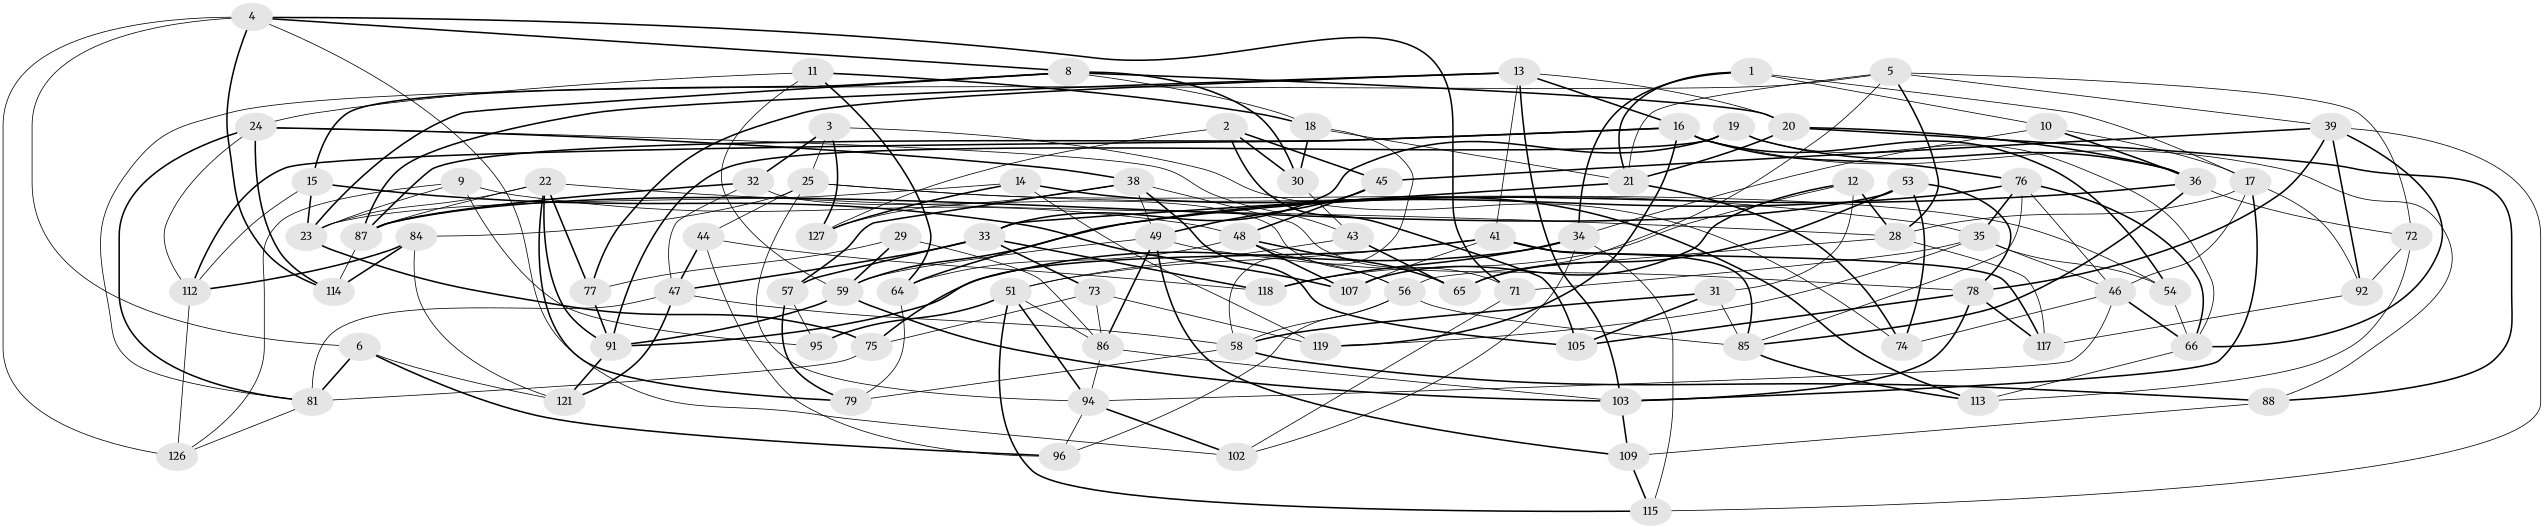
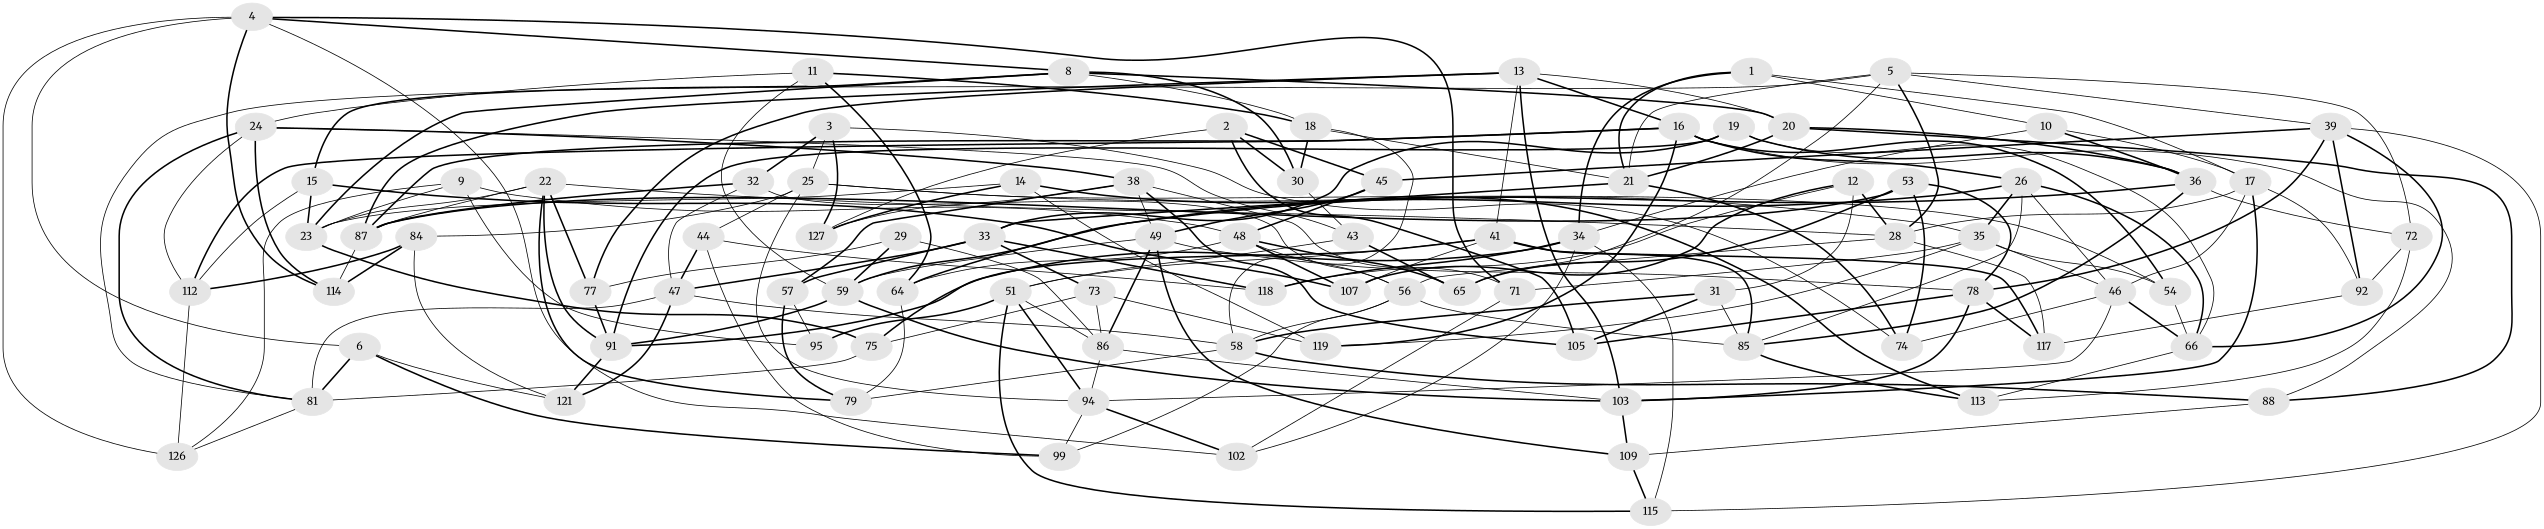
(2021, 182) -> (2021, 182)
(1060, 457) -> (1060, 457)
